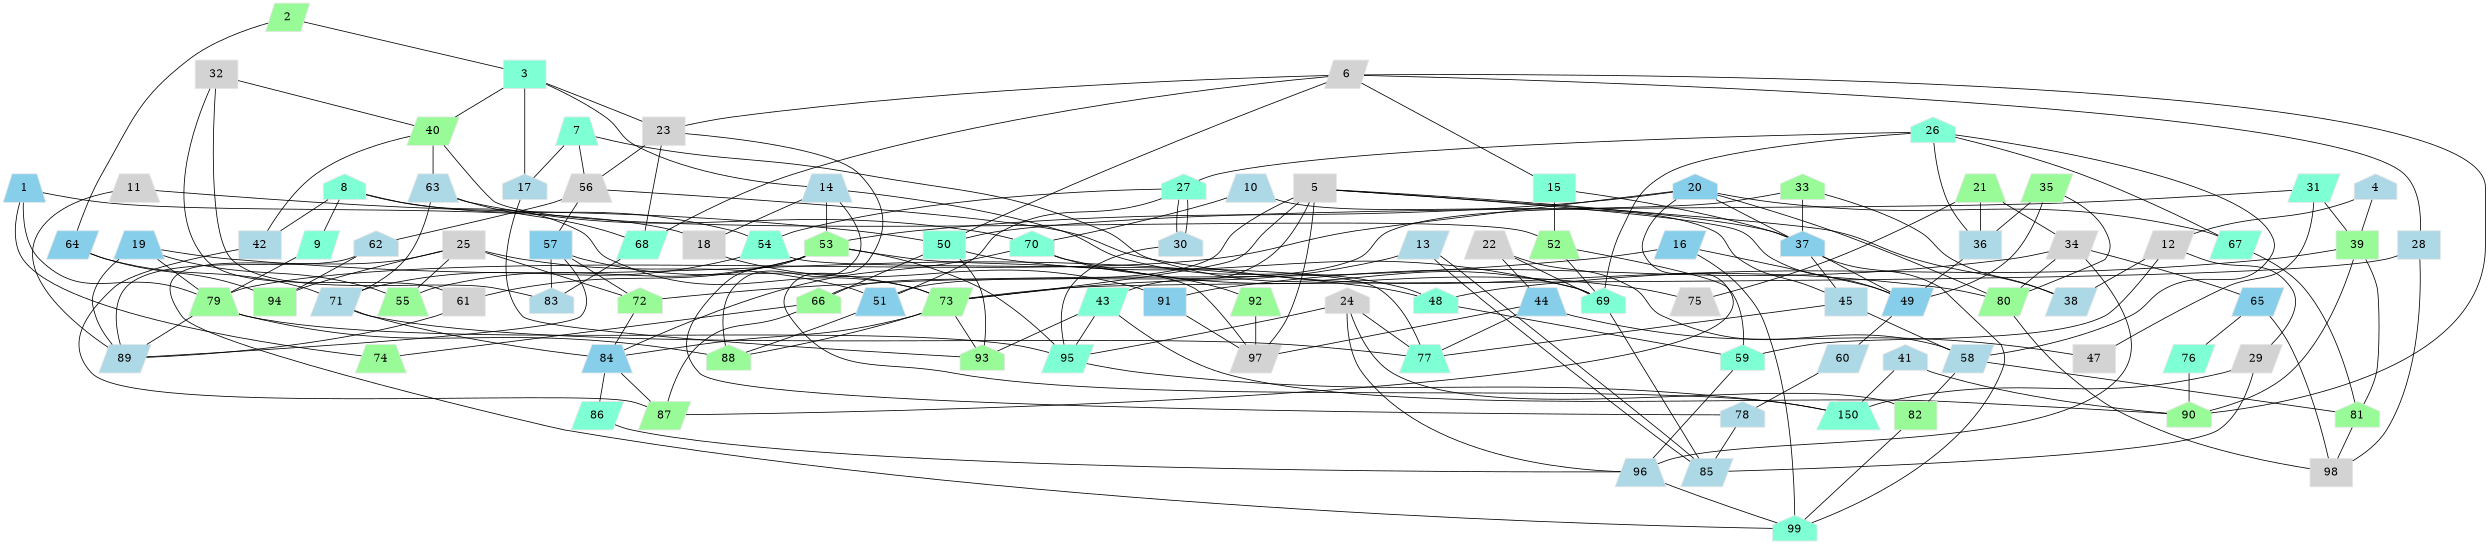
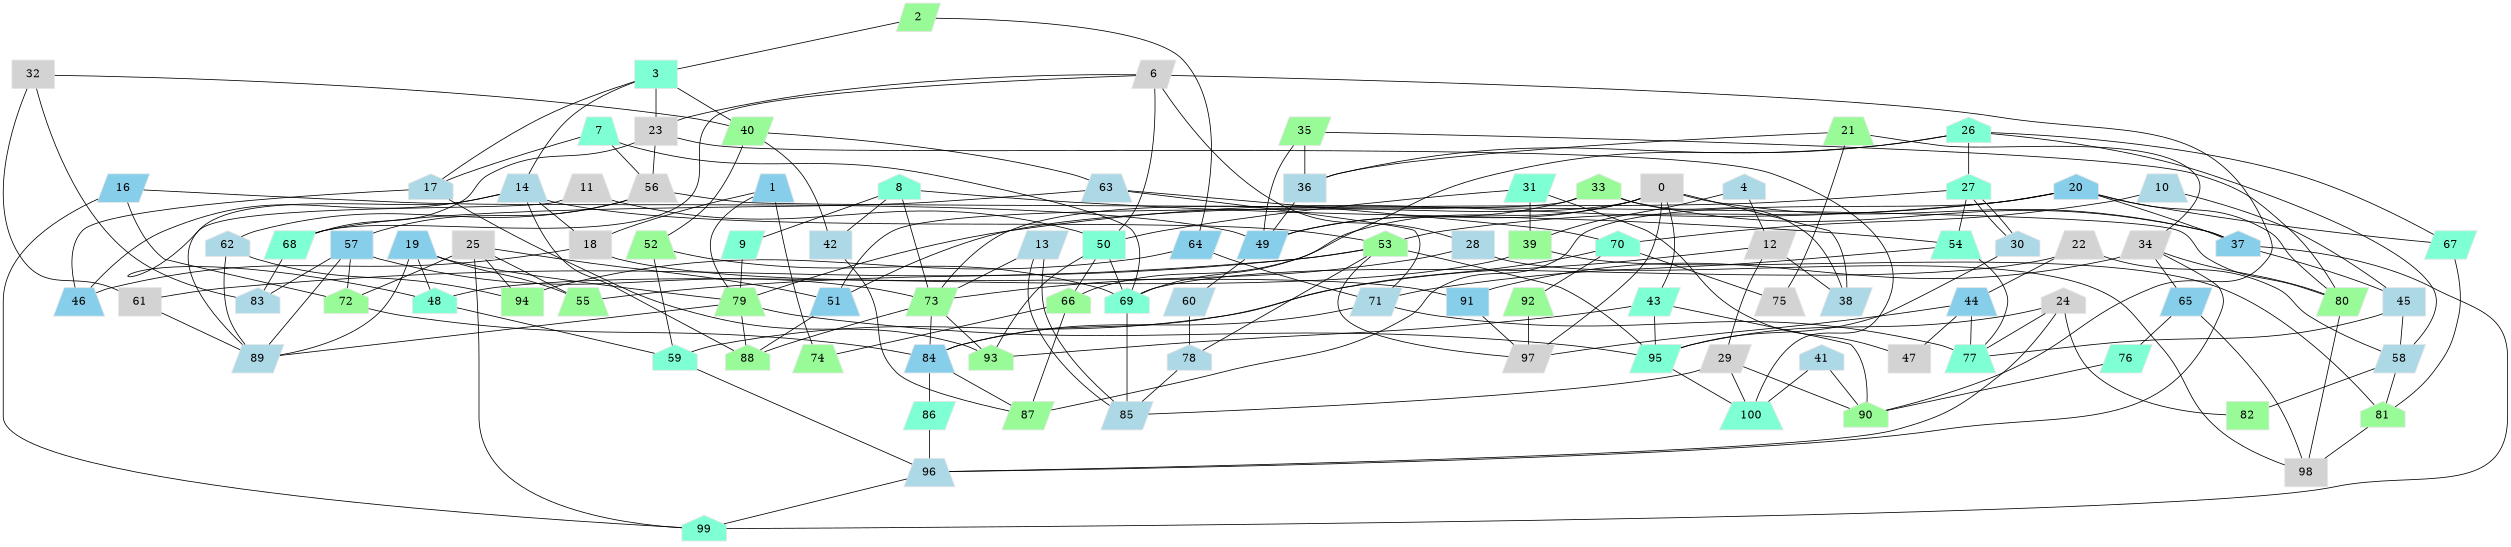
(1315, 188) -> (1662, 188)
(1554, 188) -> none
(1857, 274) -> (1432, 217)
none -> (79, 302)
(2304, 357) -> (1796, 388)
(1848, 416) -> (1751, 416)
(1853, 475) -> none
